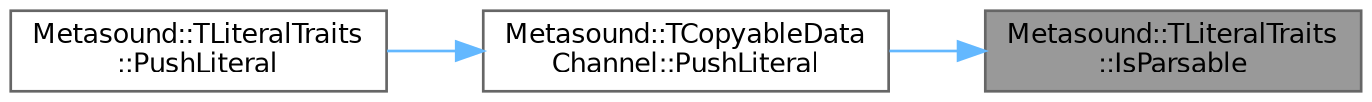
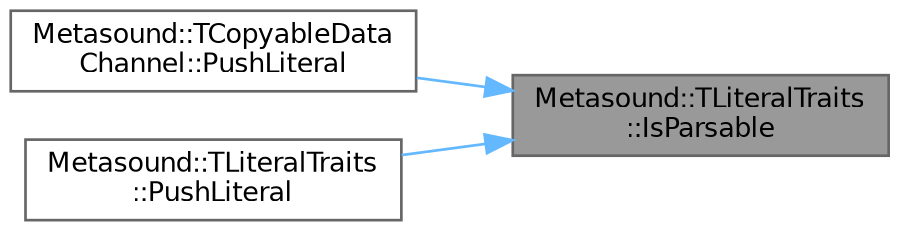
(422, 51) -> (444, 149)
